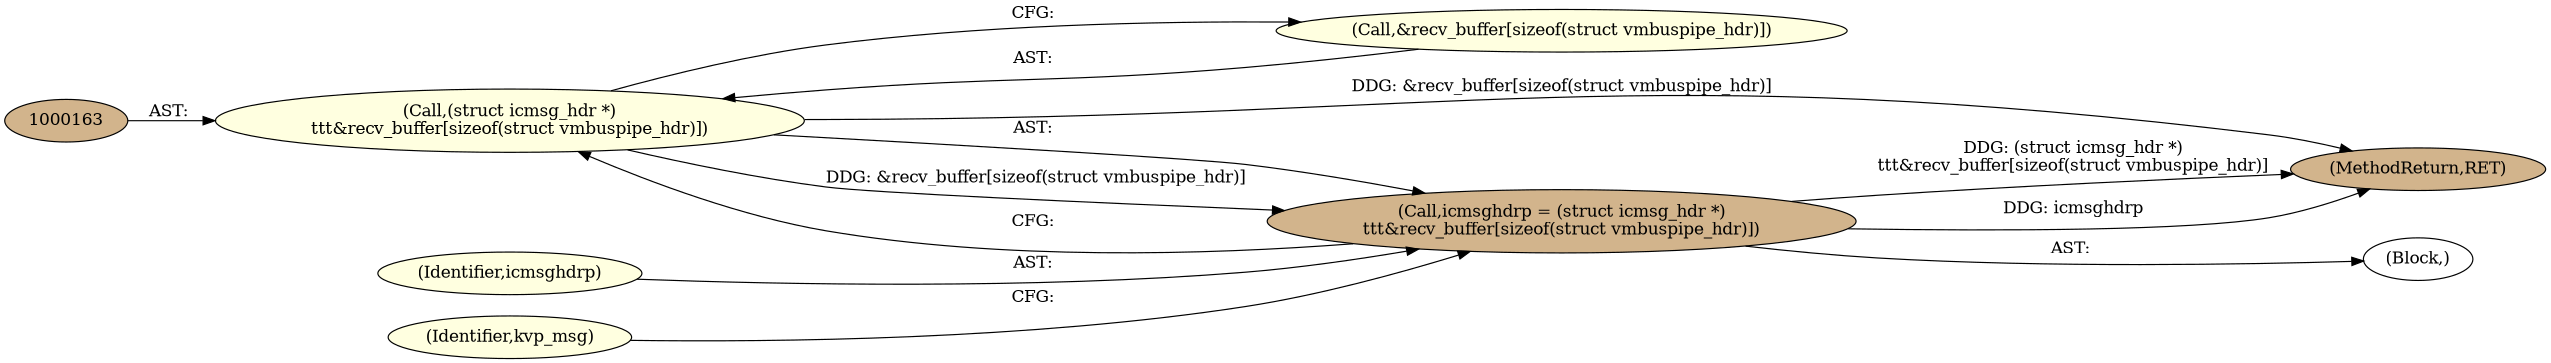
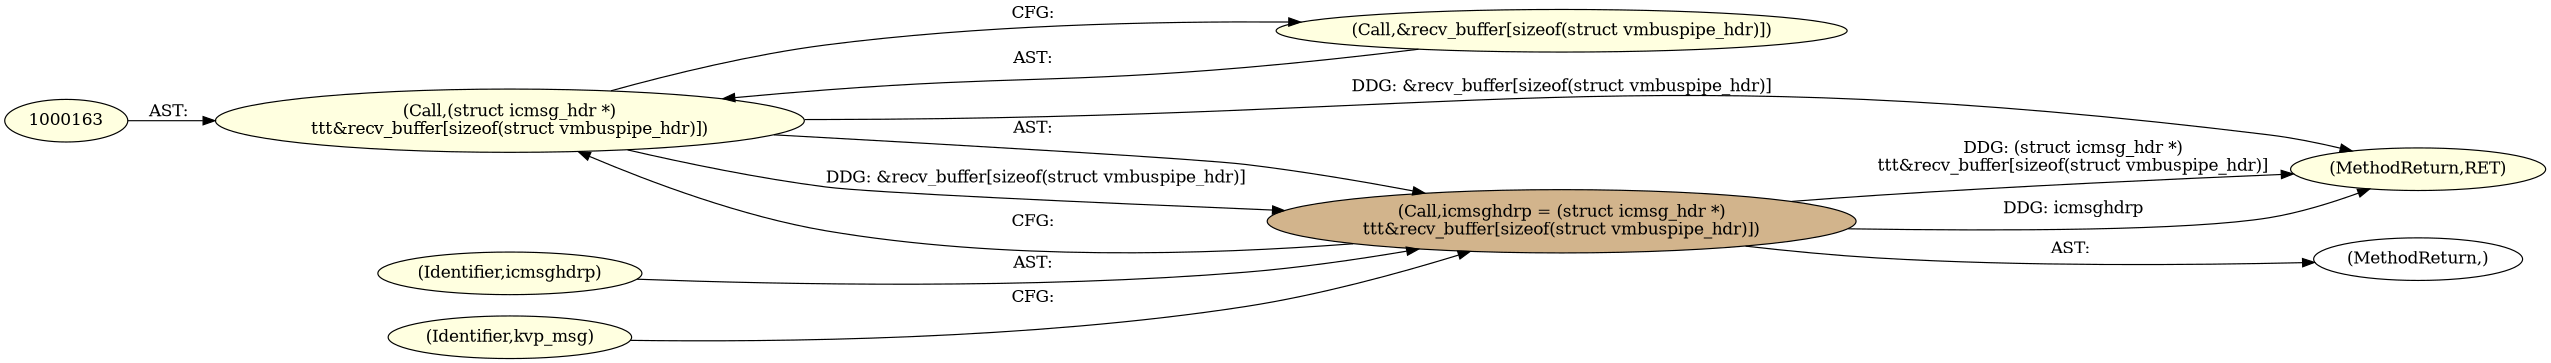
(66, 121) -> (66, 121)
(2418, 169) -> (2418, 169)
(2418, 259) -> (2418, 259)
